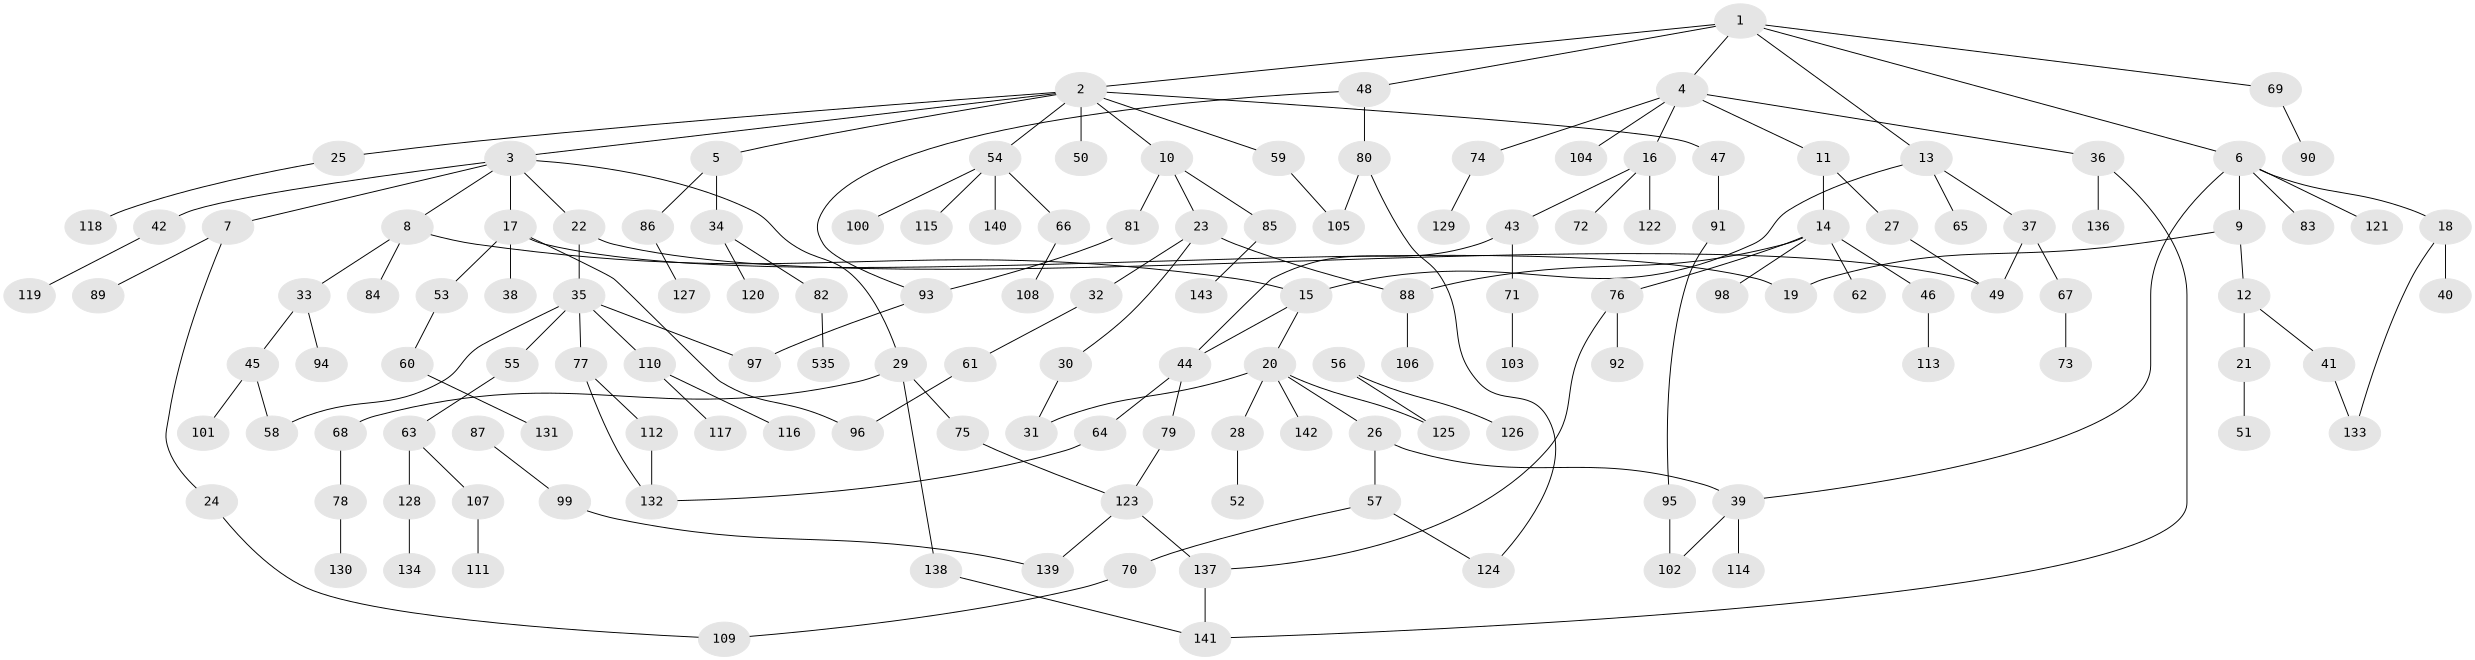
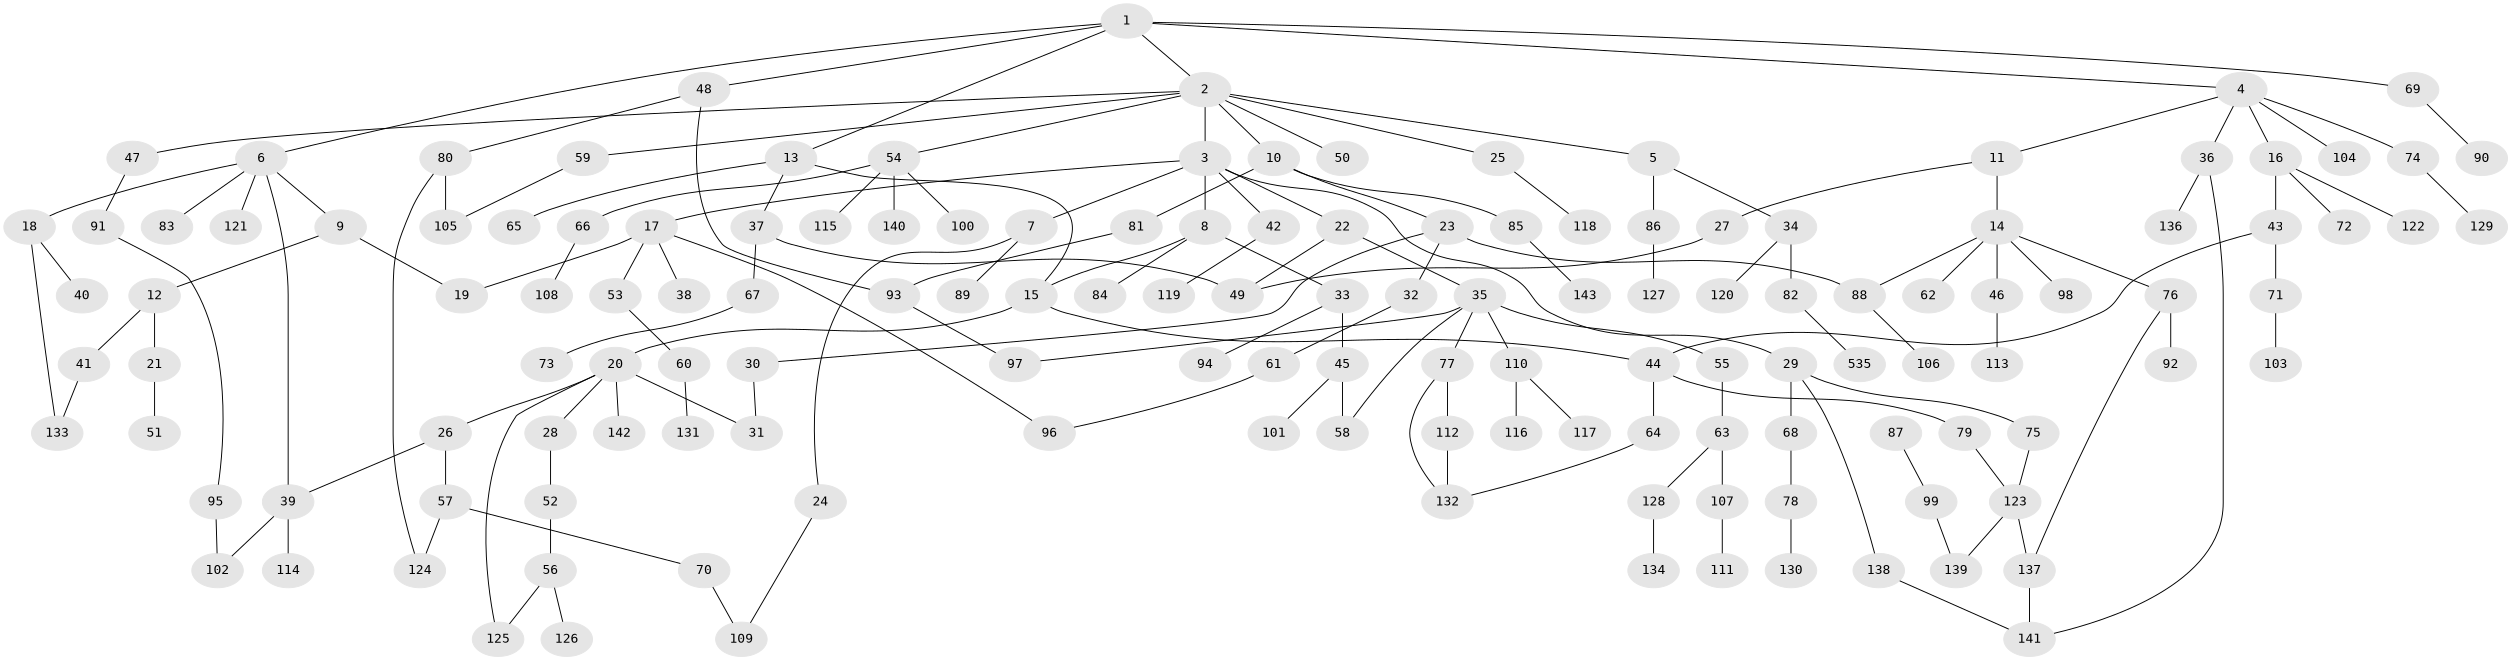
none -> (551, 536)
